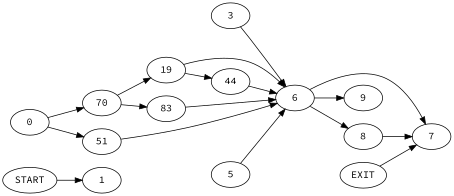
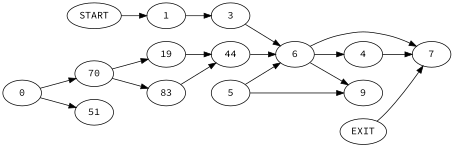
none -> (195, 16)
(235, 59) -> none
none -> (293, 93)
(227, 104) -> (195, 76)
(196, 126) -> none
(363, 137) -> (363, 54)
